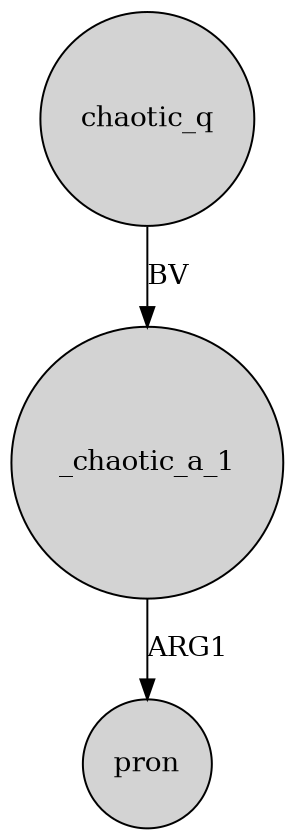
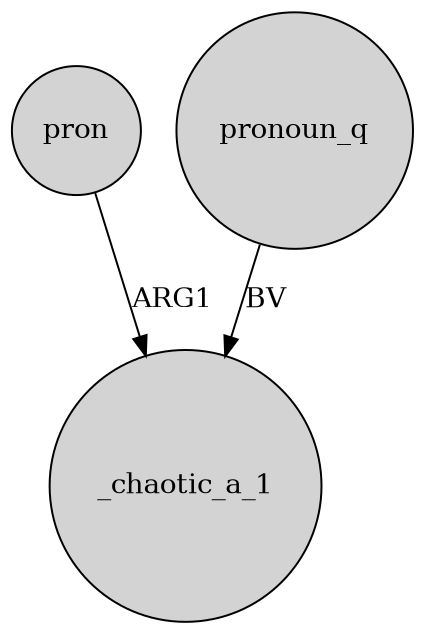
(147, 119) -> (295, 131)
(147, 639) -> (118, 265)
